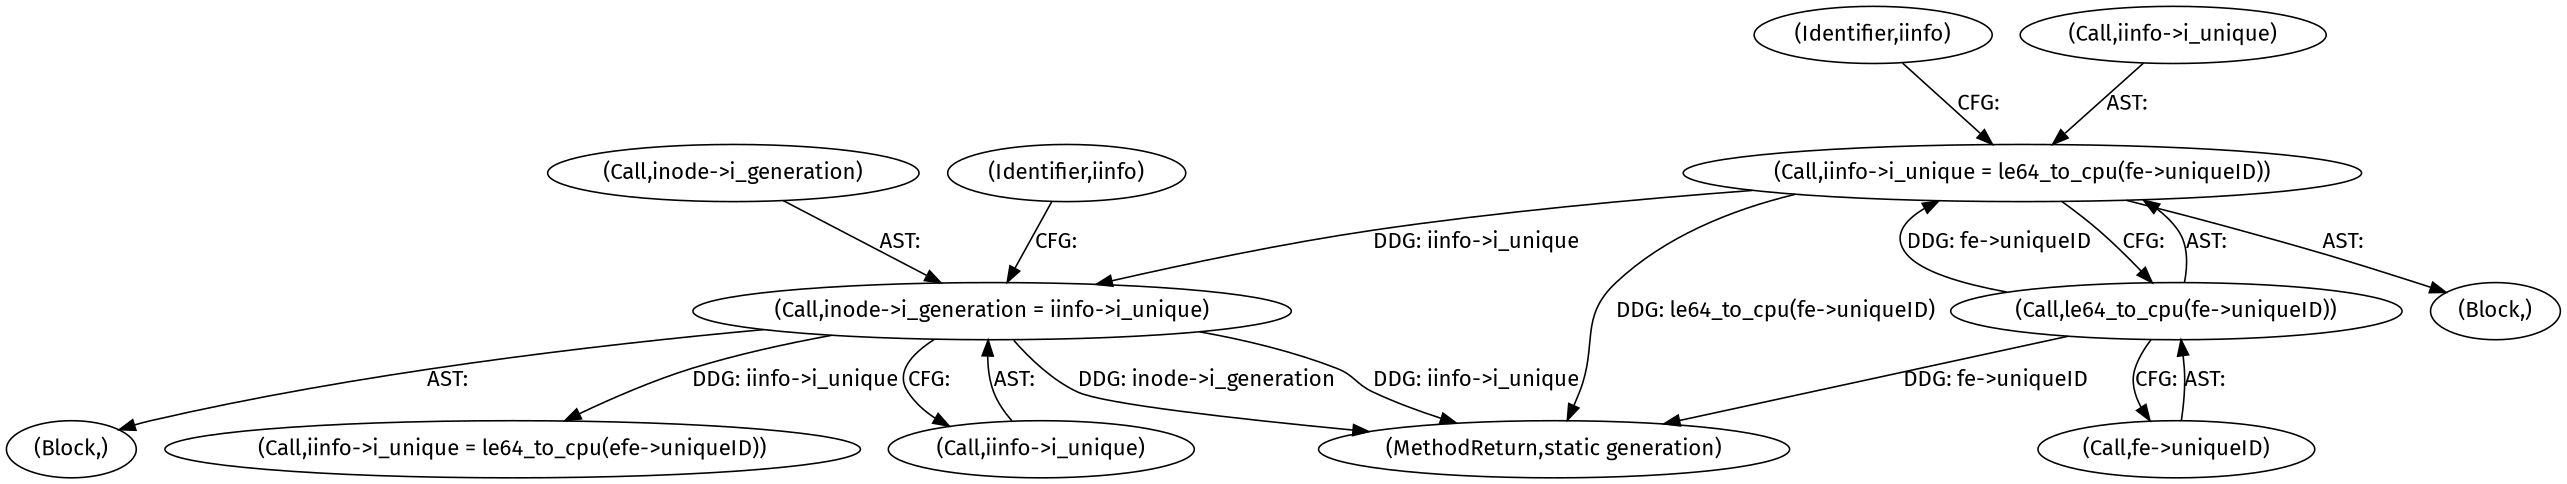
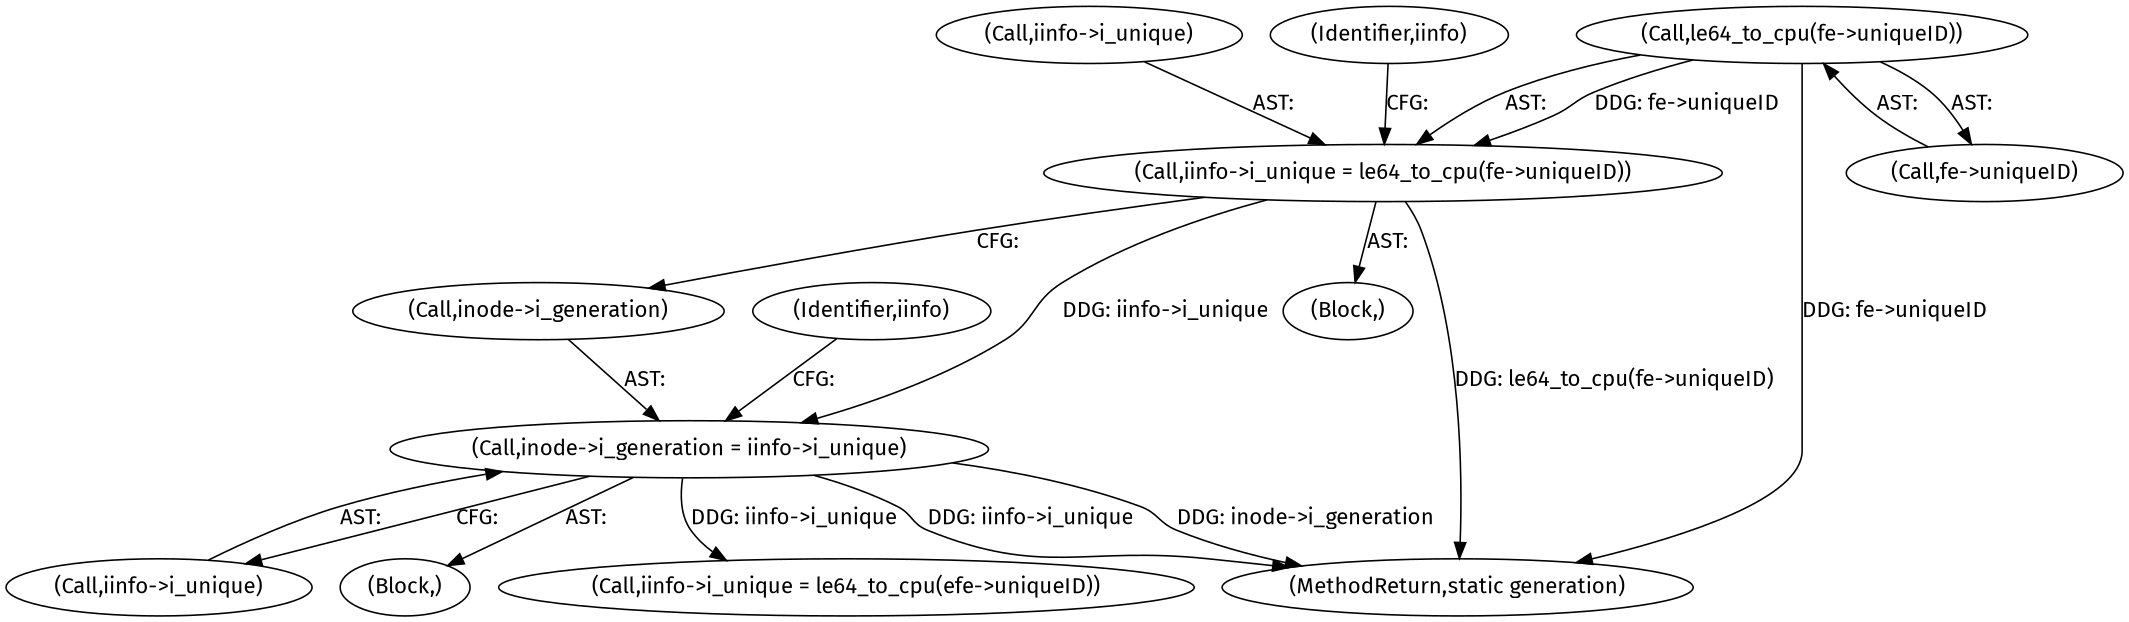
(2103, 234) -> (934, 237)
(2160, 380) -> (1975, 104)
